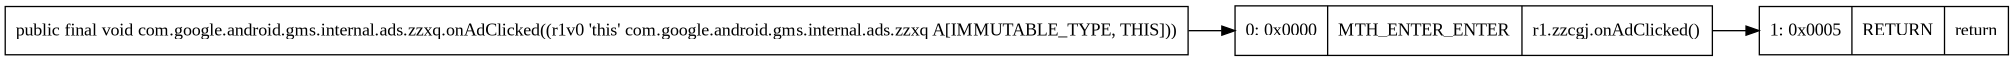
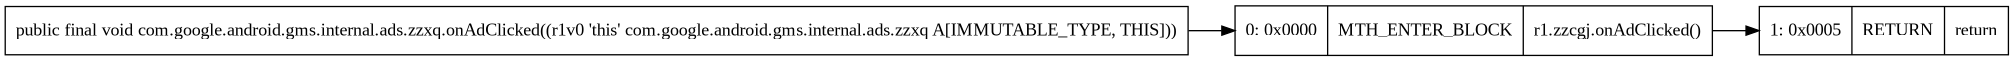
(1424, 30) -> (1425, 30)
